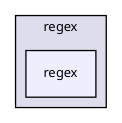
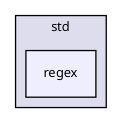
(61, 28) -> (61, 28)
